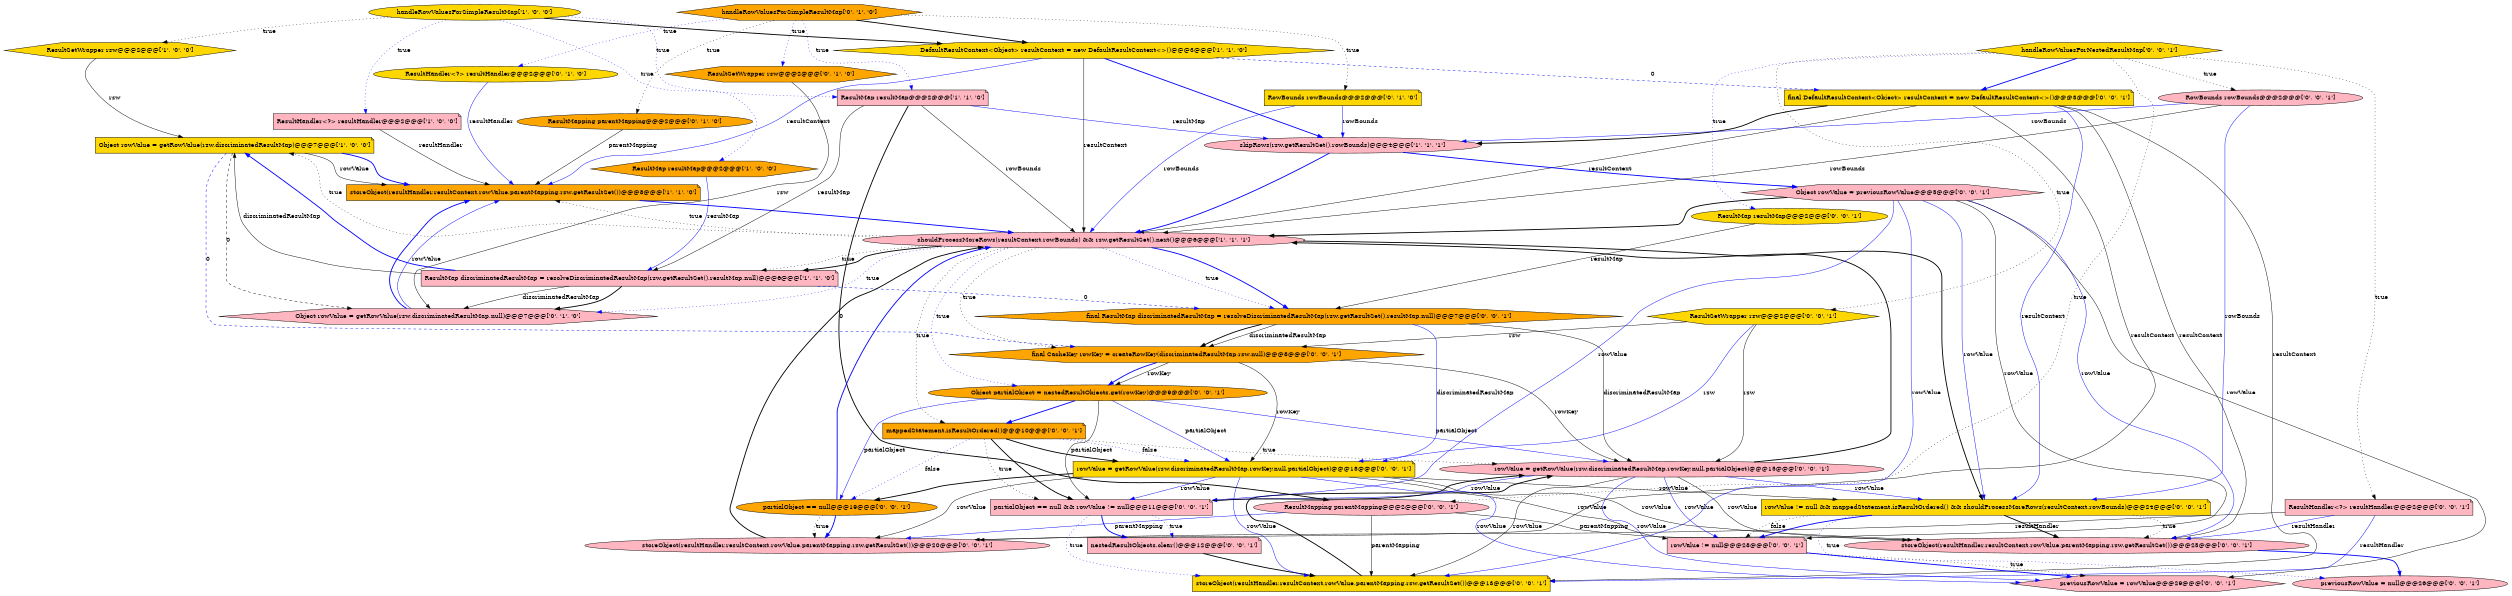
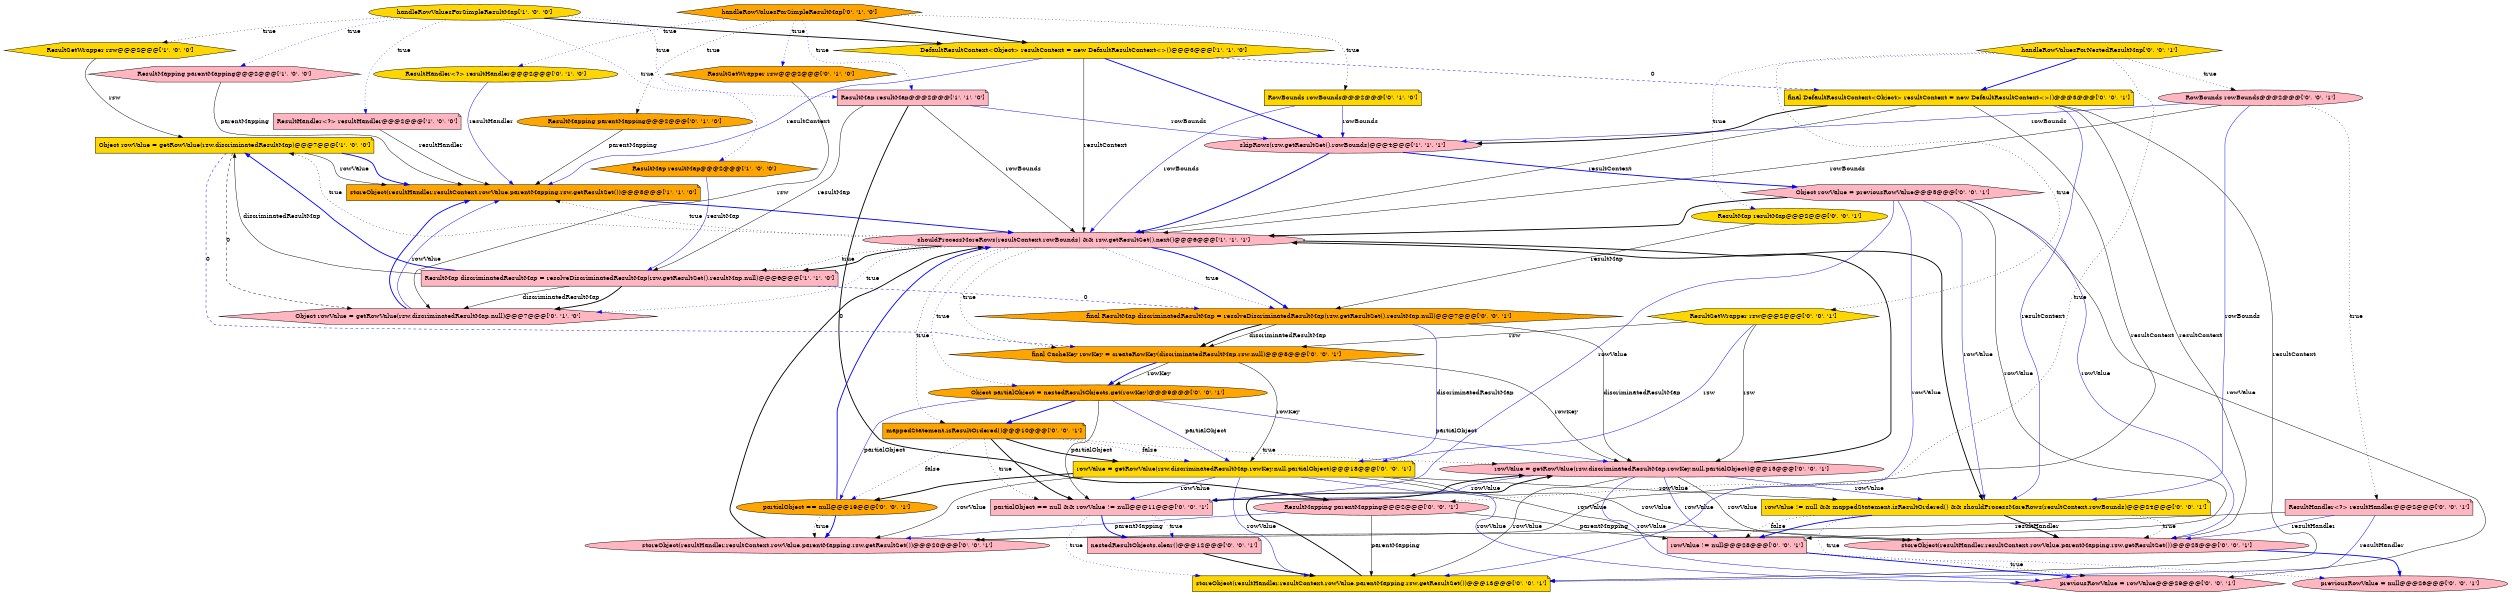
none -> (224, 74)
(1189, 122) -> (1189, 122)
(2375, 195) -> (2349, 289)
